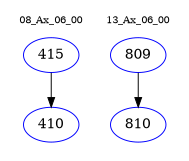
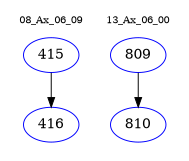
(51, 21) -> (51, 21)
(51, 125) -> (51, 125)
